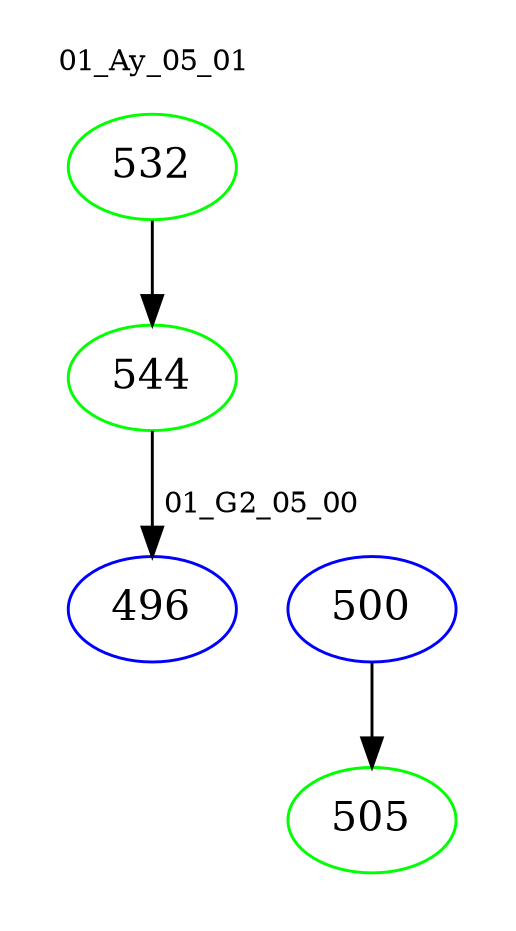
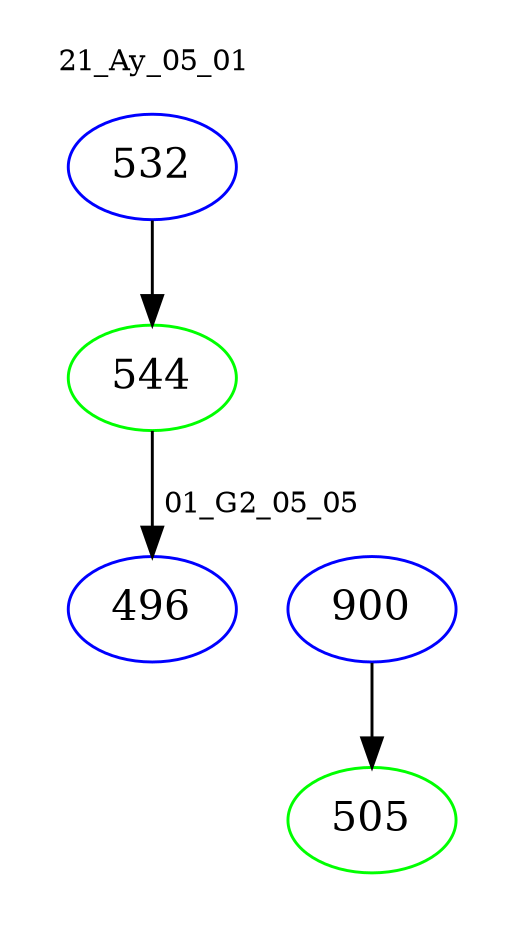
(154, 63) -> (154, 63)
(152, 167) -> (152, 167)
(262, 505) -> (262, 505)
(372, 609) -> (372, 609)
